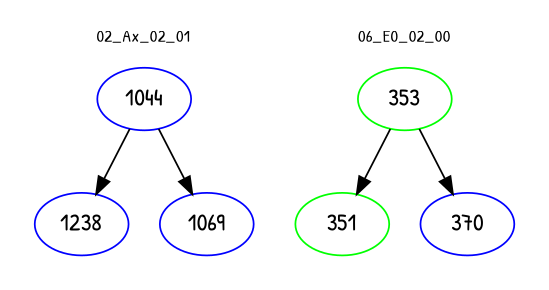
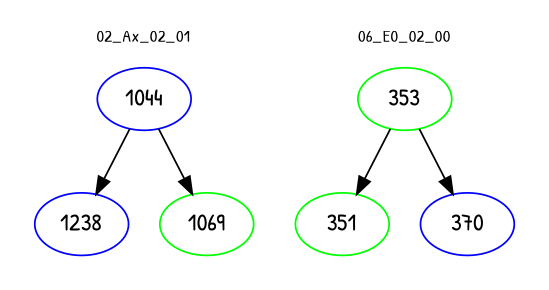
(207, 224) -> (207, 224)
